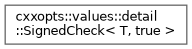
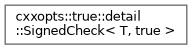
(96, 25) -> (96, 25)
